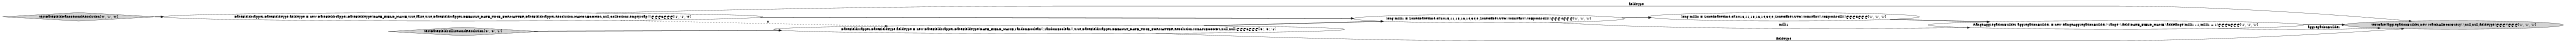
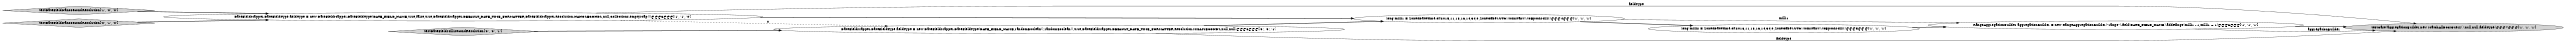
none -> (79, 10)
